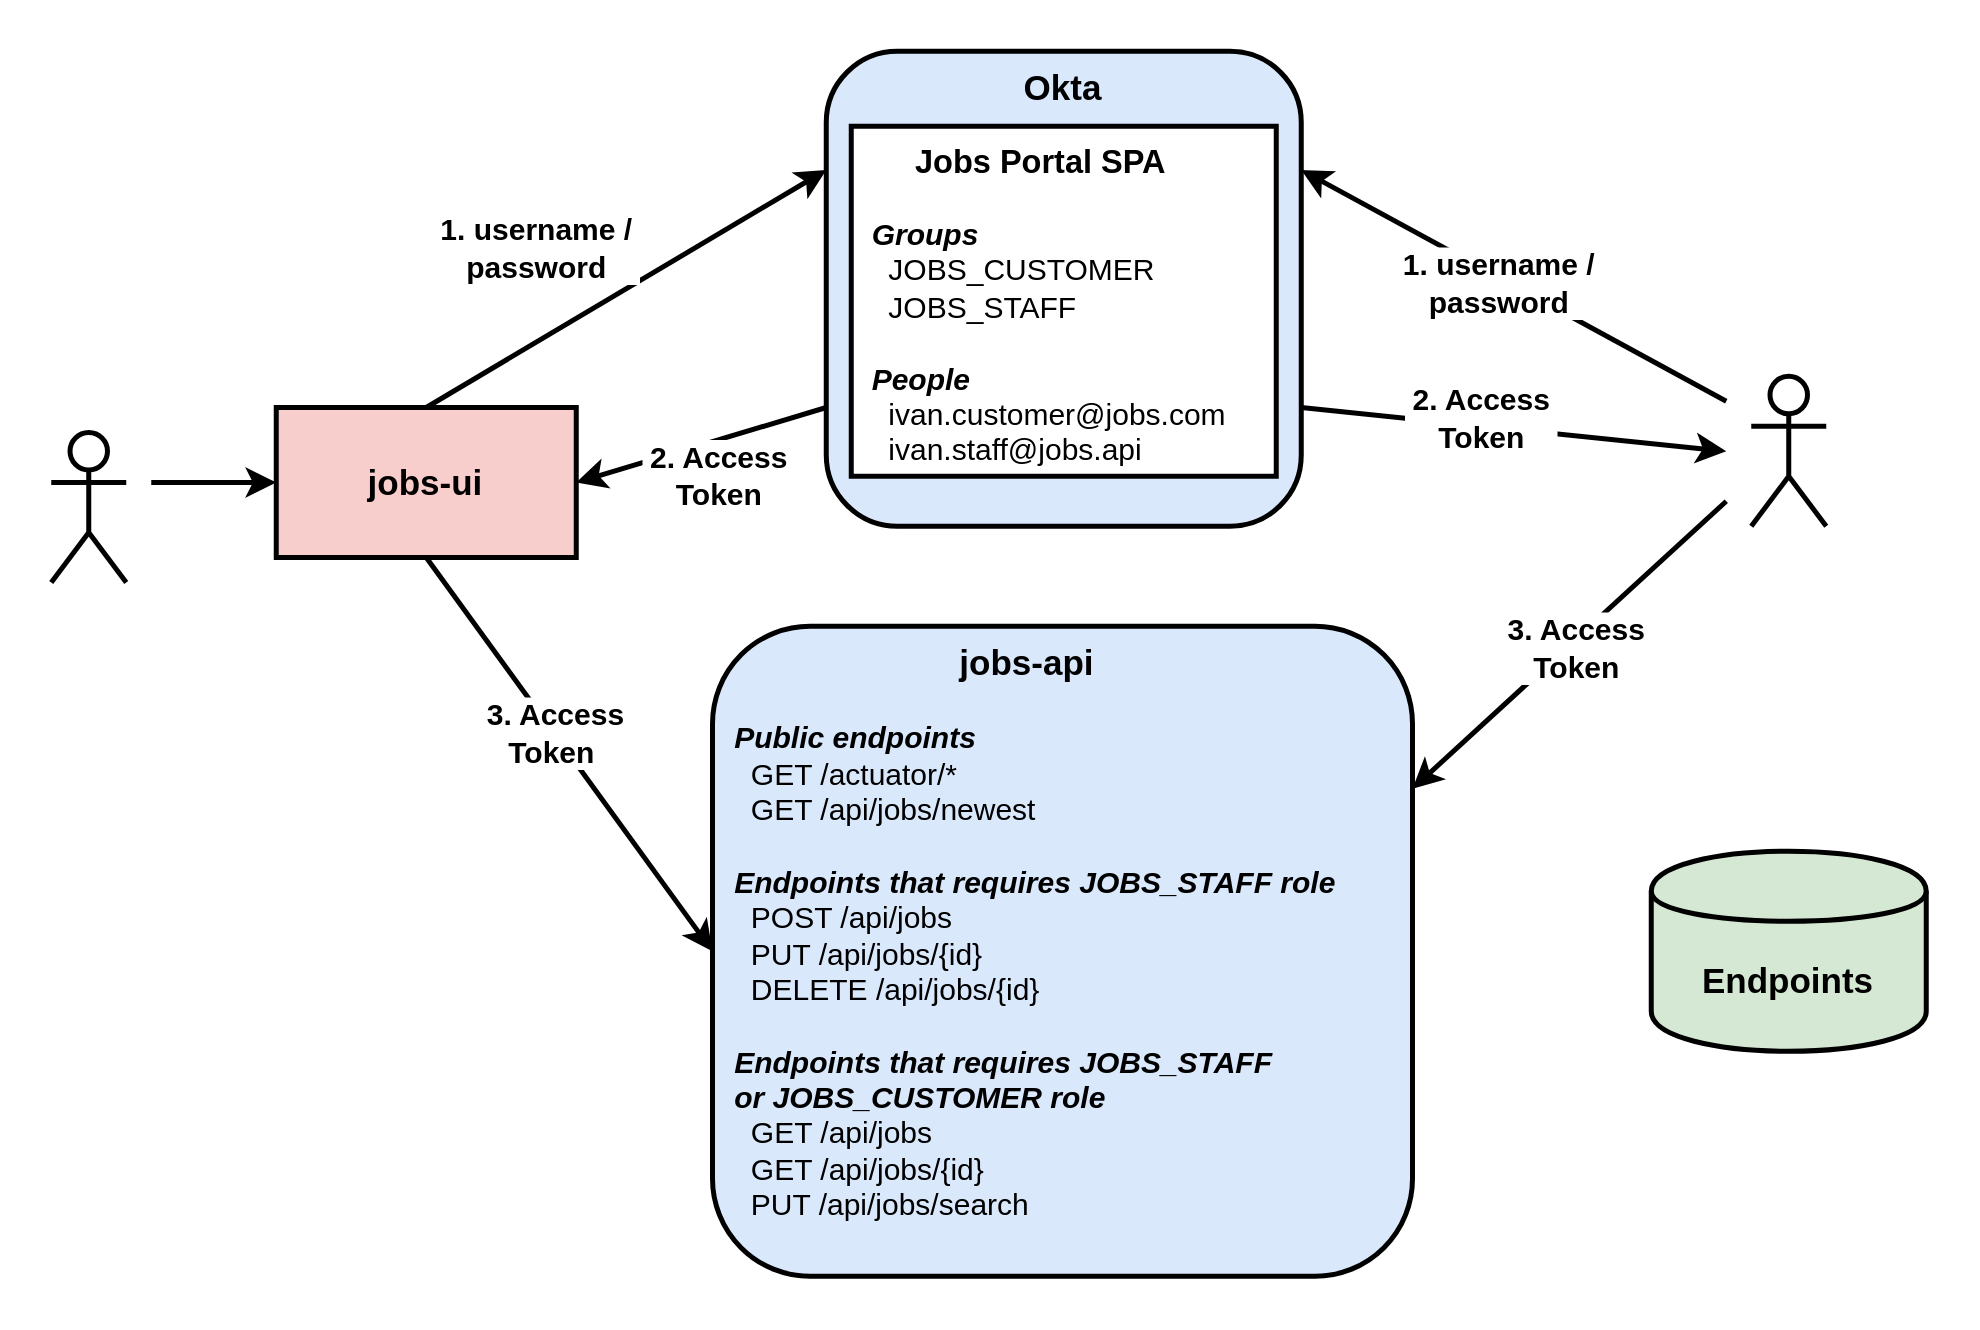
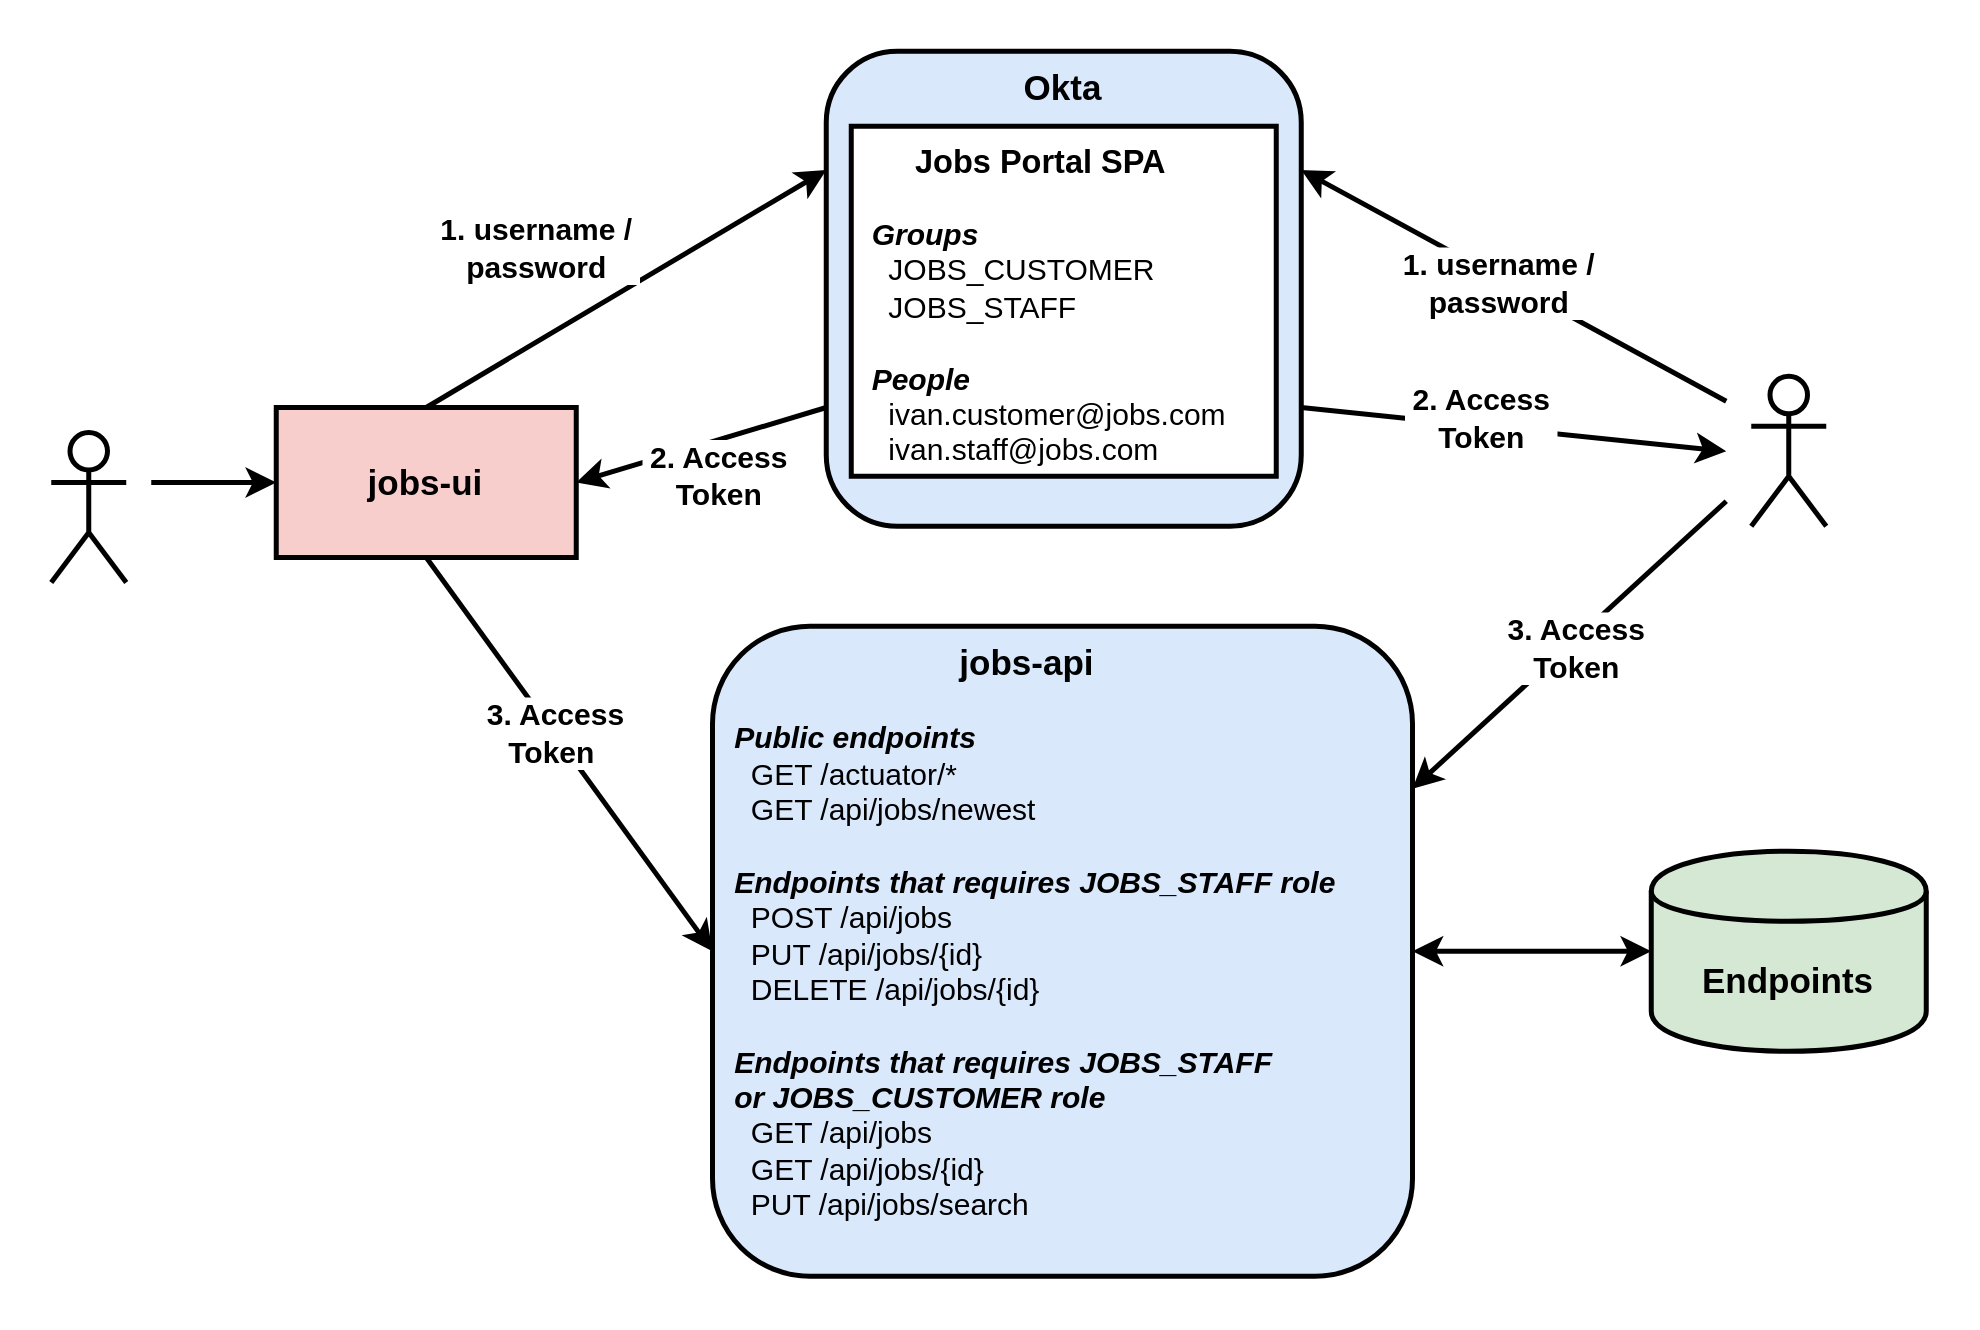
(1029, 270) -> (1029, 270)
none -> (1531, 951)
